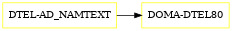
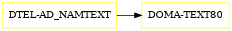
(185, 15) -> (185, 15)
